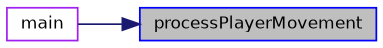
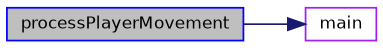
(100, 24) -> (266, 24)
